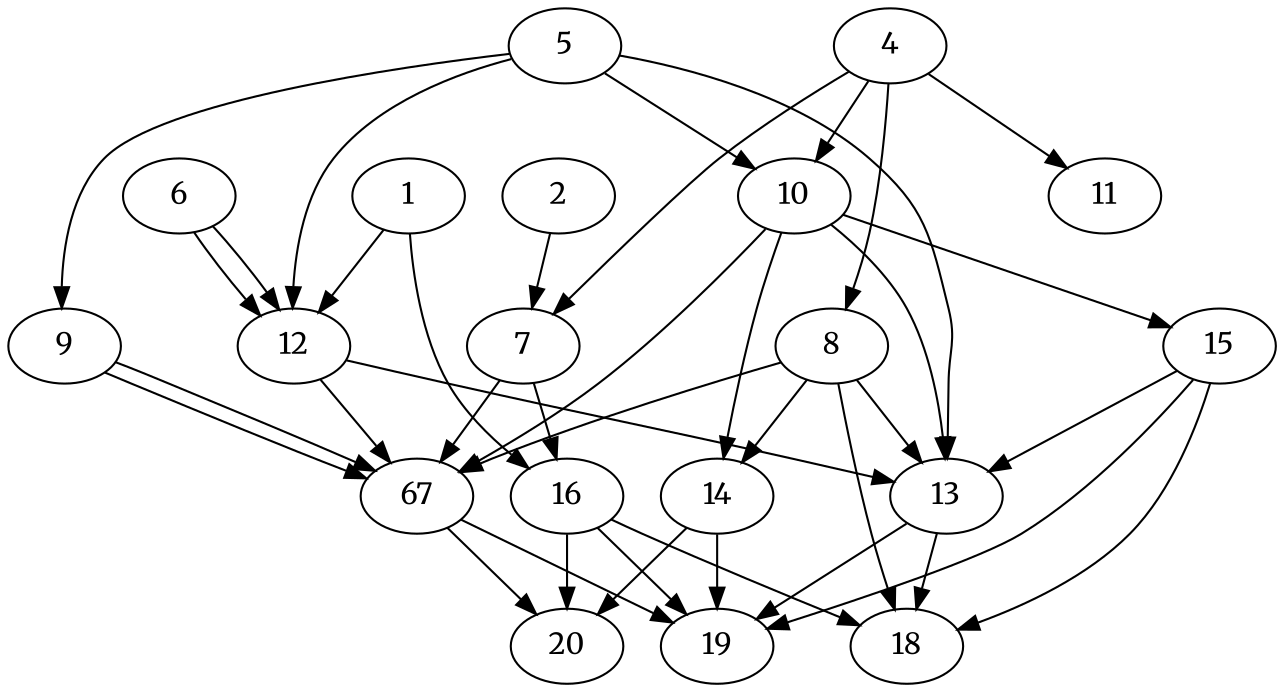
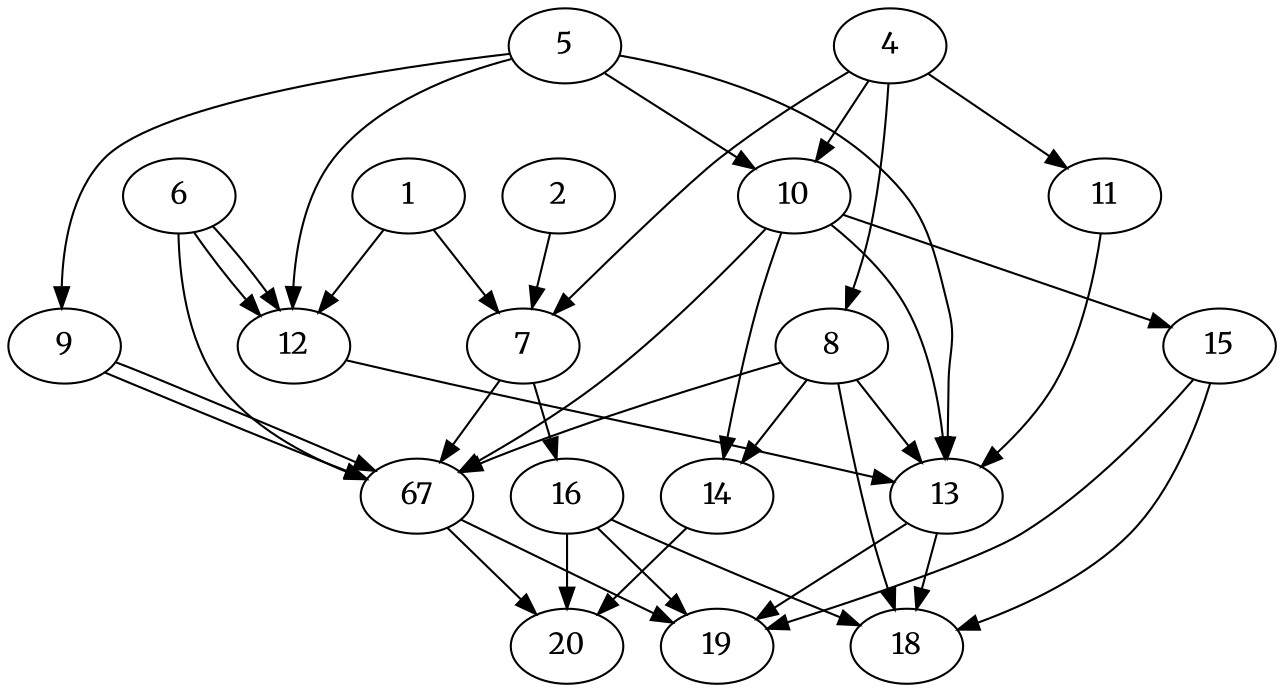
(436, 356) -> (459, 263)
(348, 413) -> (219, 384)
(1092, 416) -> (1070, 353)
(717, 552) -> none
